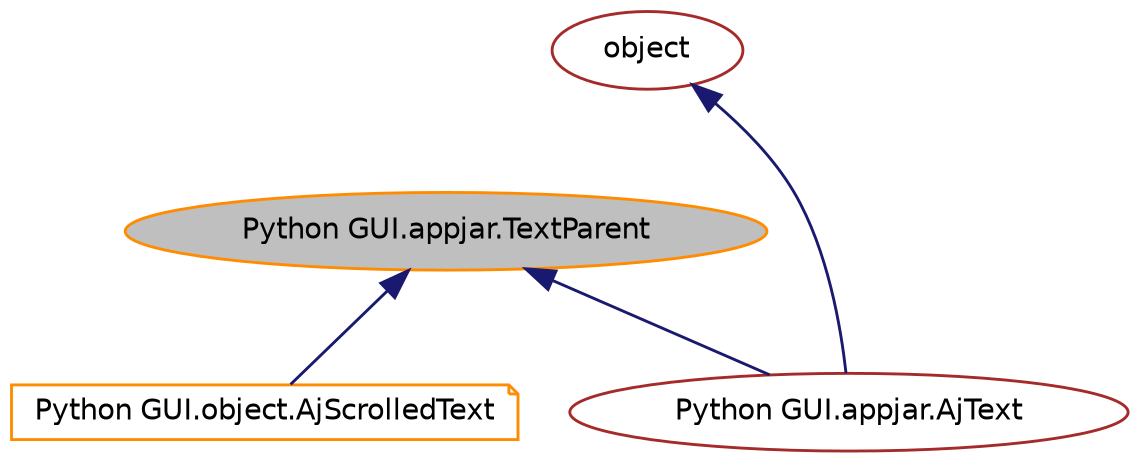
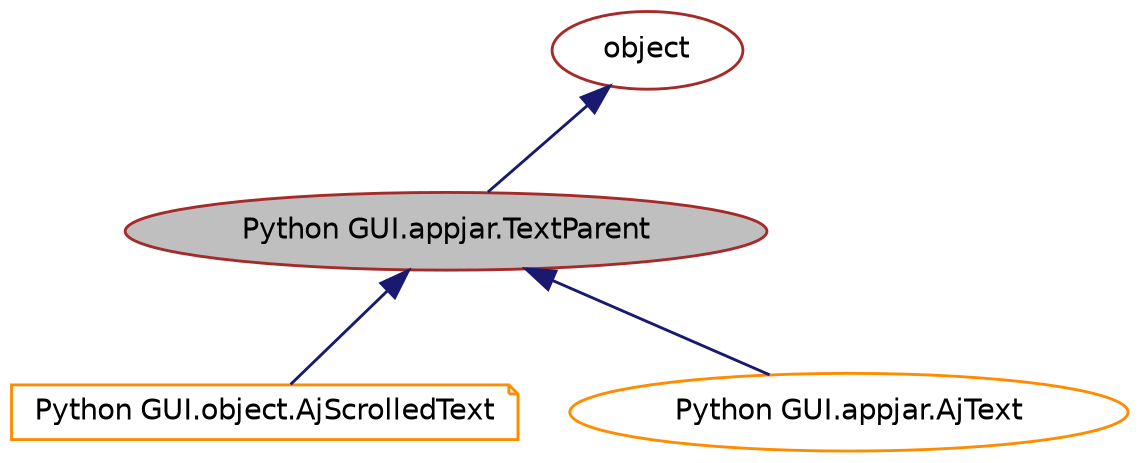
(810, 224) -> (538, 149)
(446, 231) -> (446, 231)
(849, 412) -> (849, 412)
